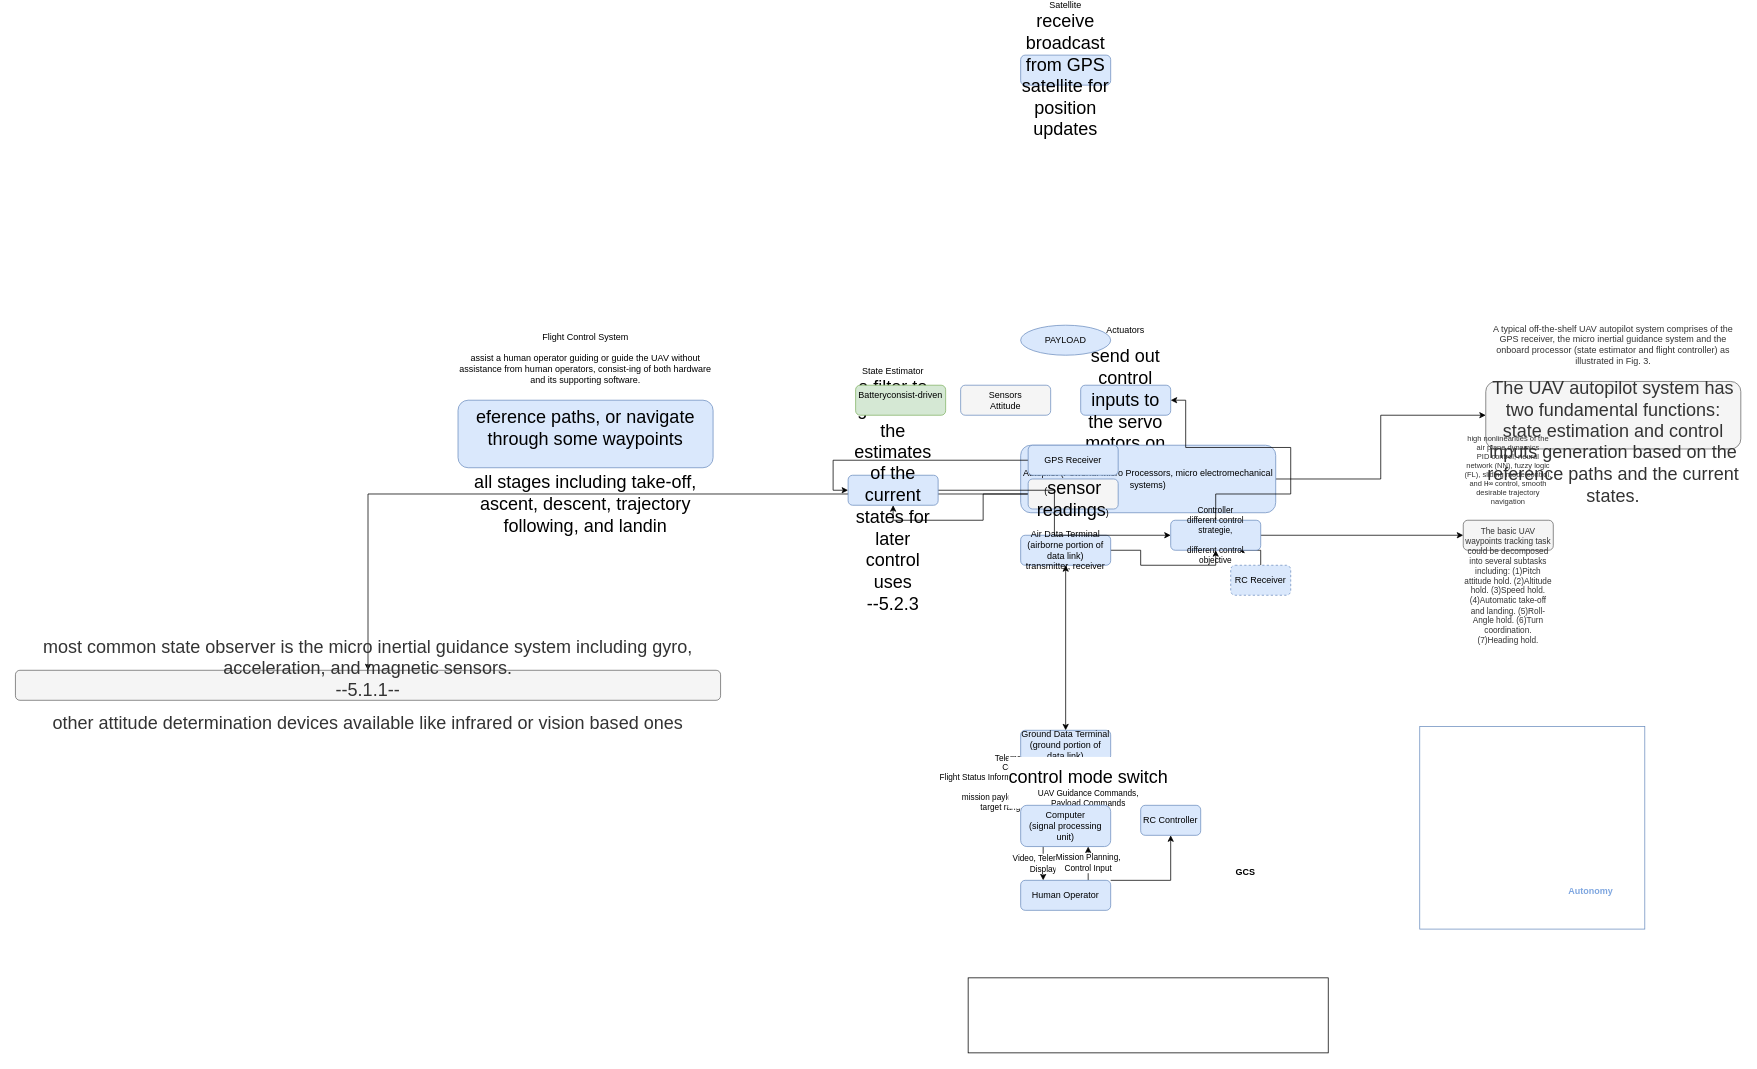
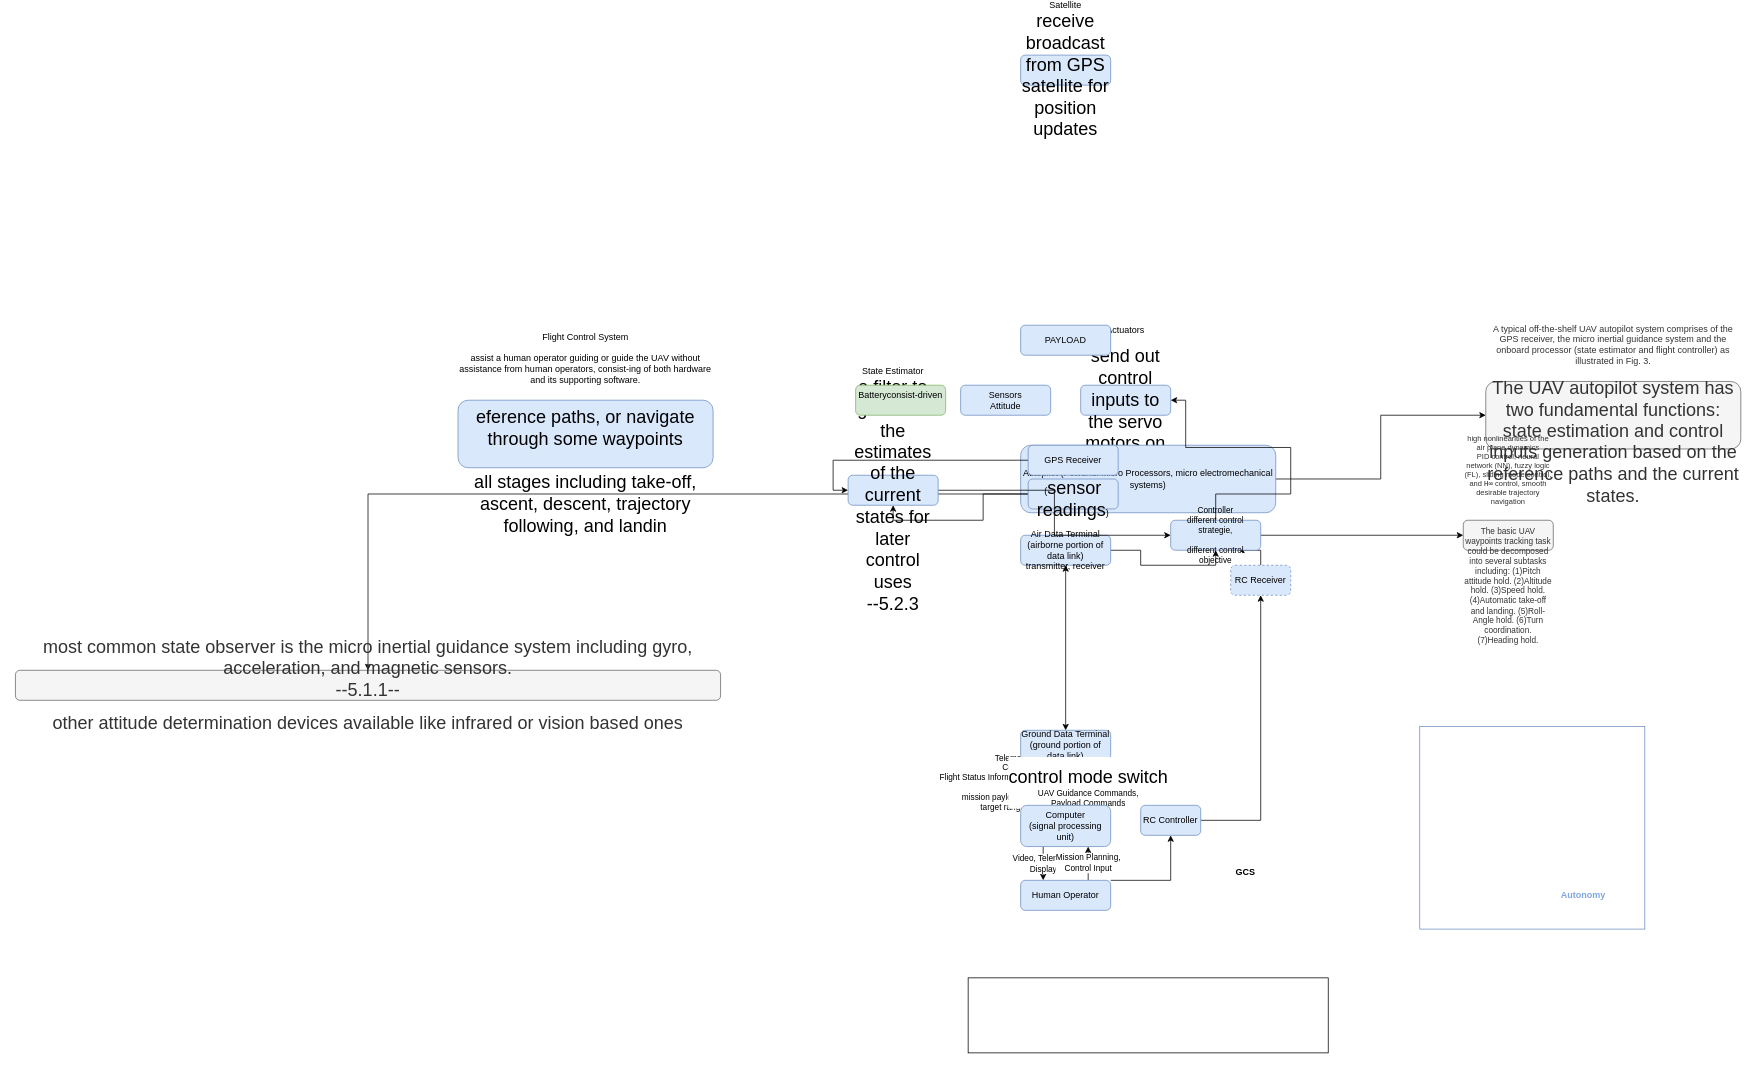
(1065, 340) -> (1065, 340)
(1005, 400) -> (1005, 400)
(1073, 494) -> (1073, 494)
none -> (1260, 740)
(1590, 891) -> (1583, 895)
